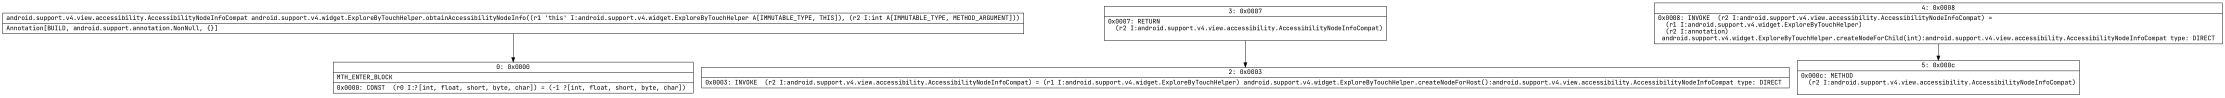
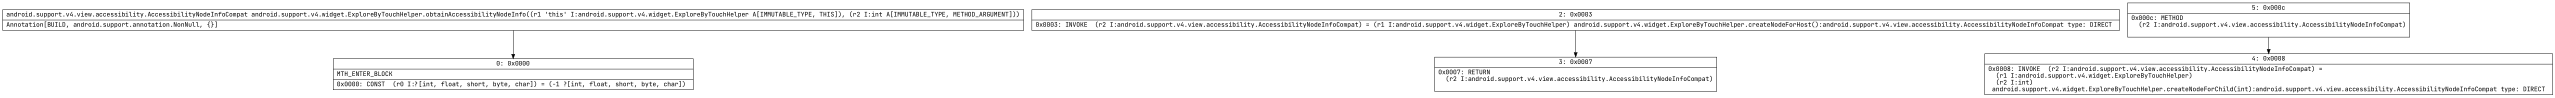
(1693, 32) -> (2011, 83)
(1938, 50) -> (2269, 43)
(1245, 52) -> (1576, 41)
